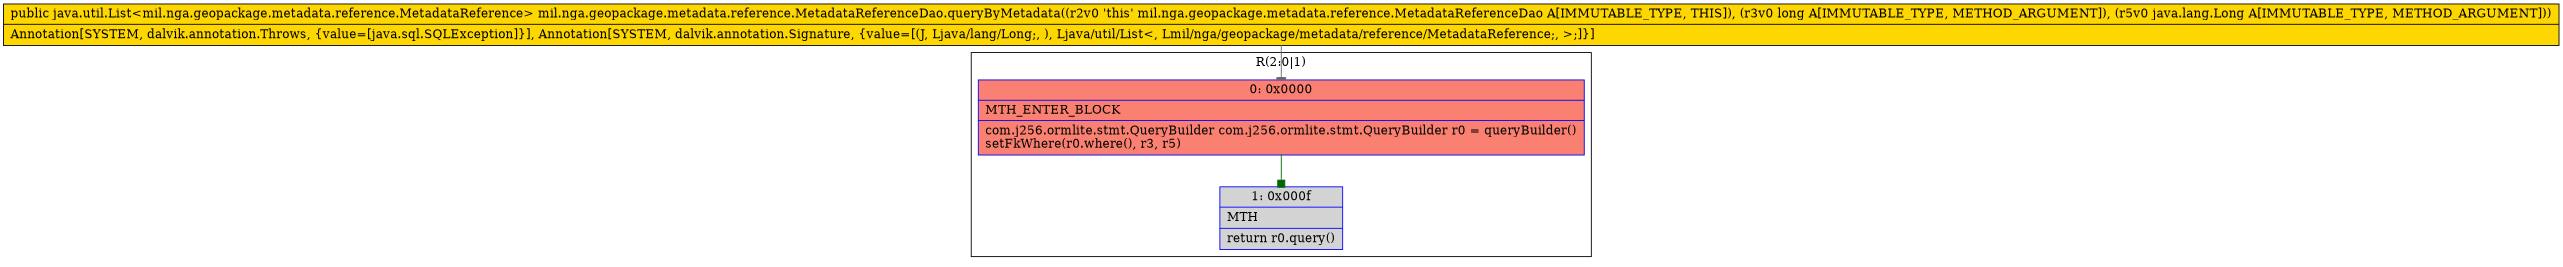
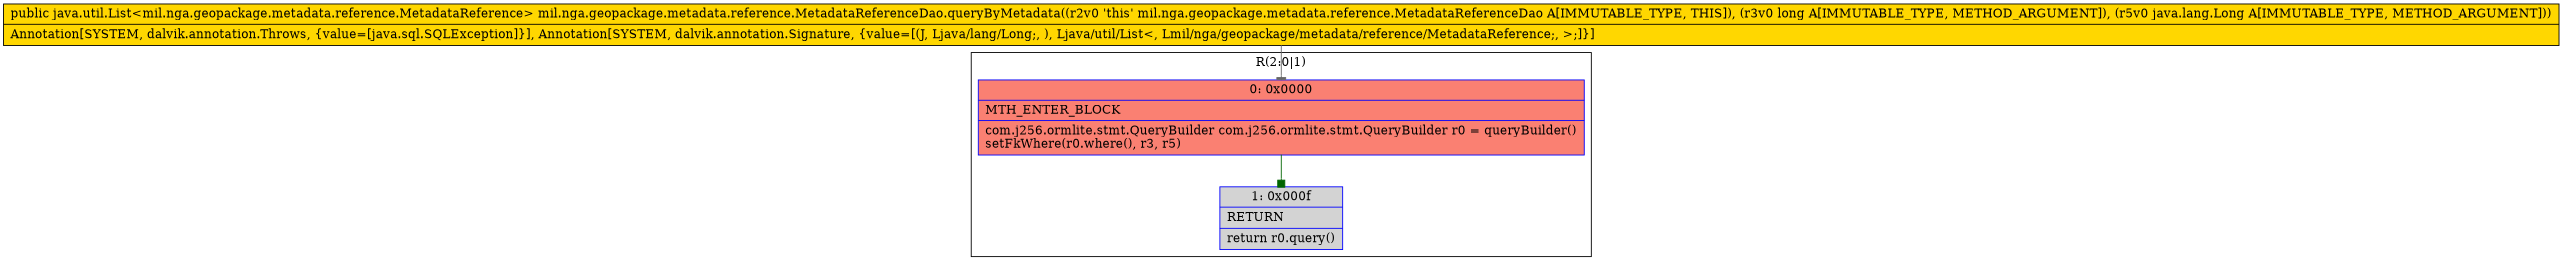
(1243, 217) -> (1256, 217)
